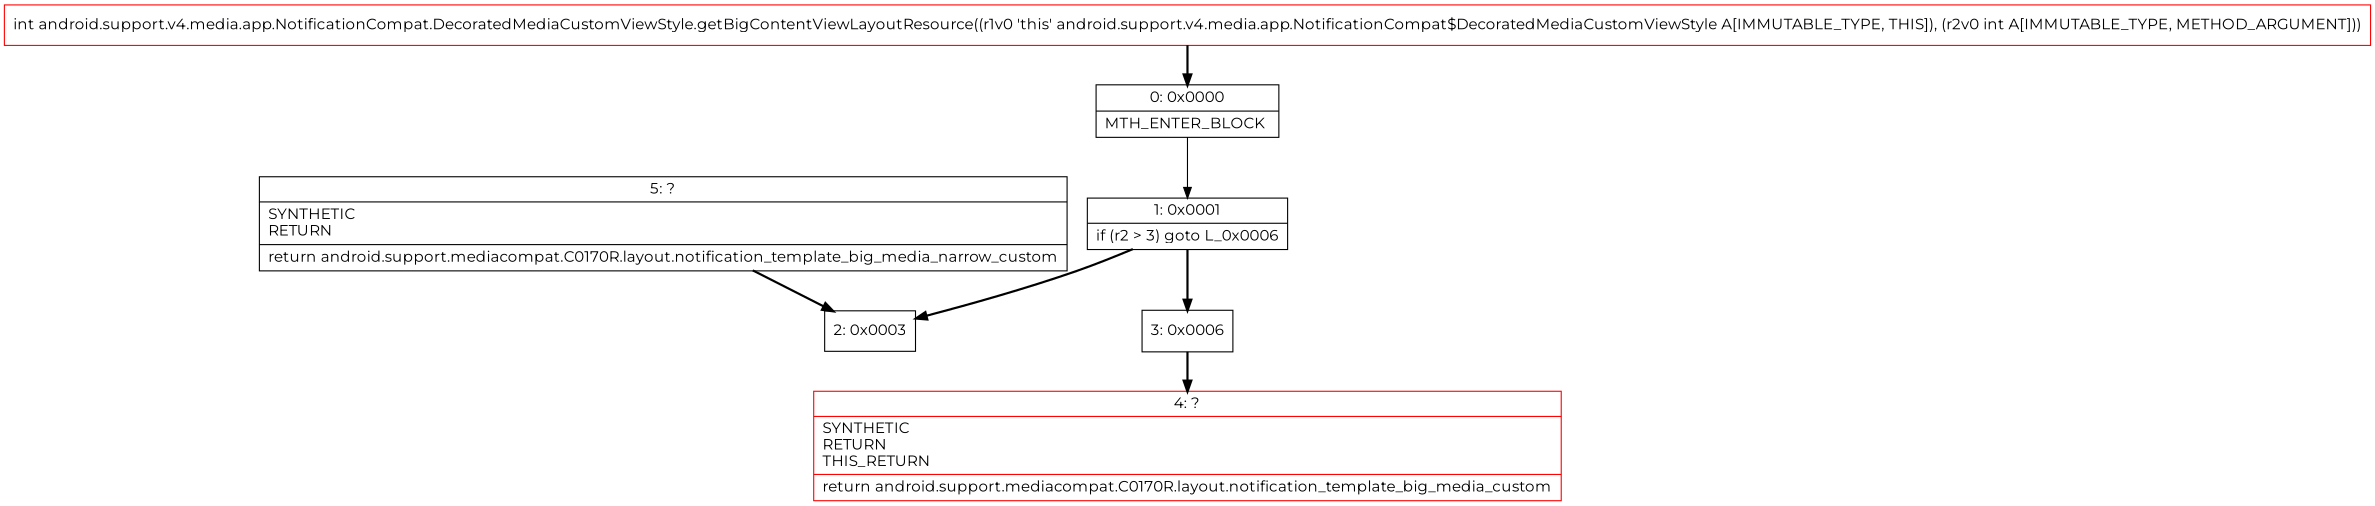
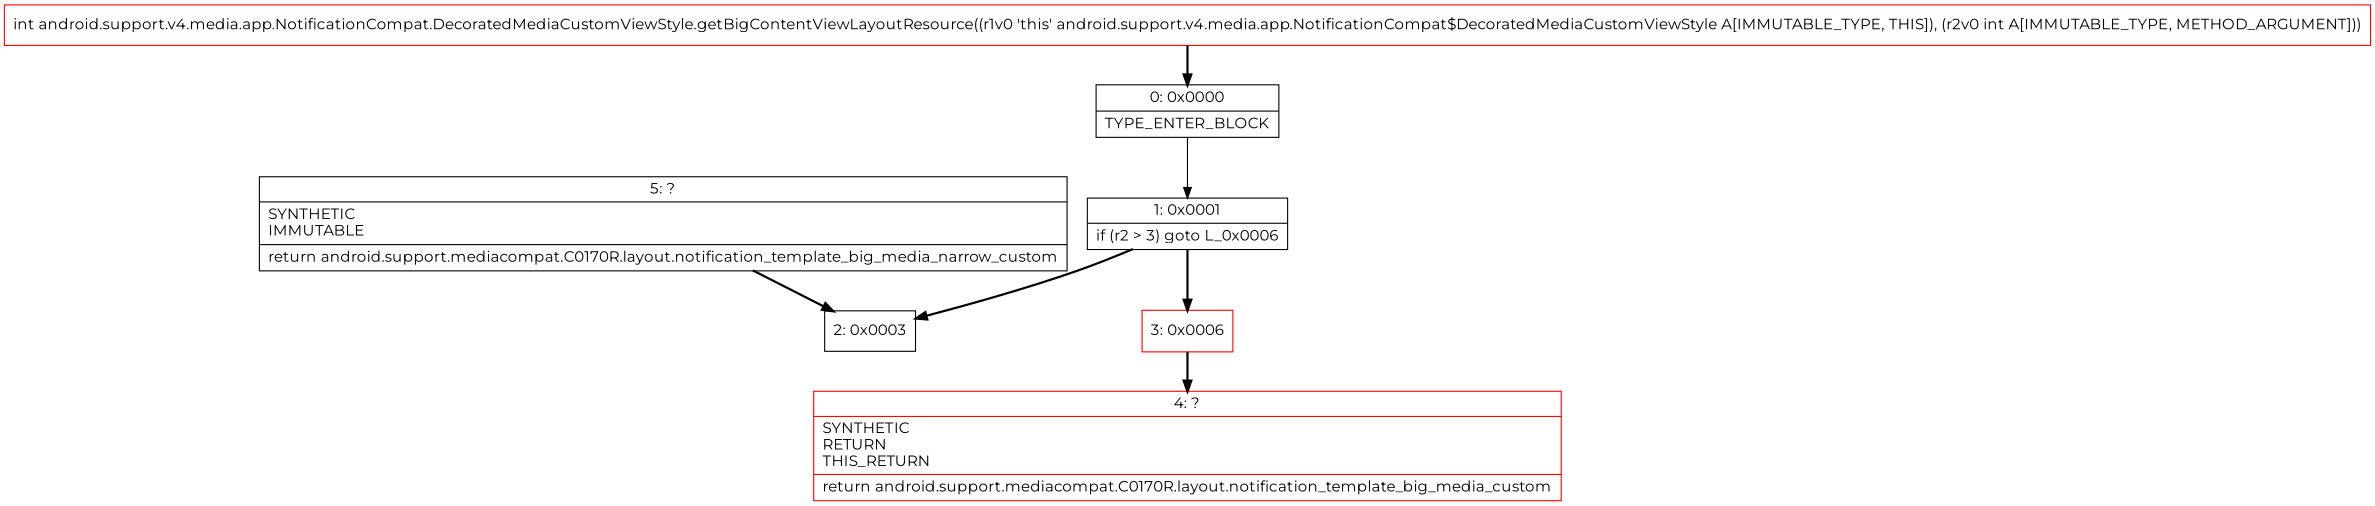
(1185, 124) -> (1187, 124)
(300, 231) -> (316, 231)
(1187, 331) -> (1187, 331)
